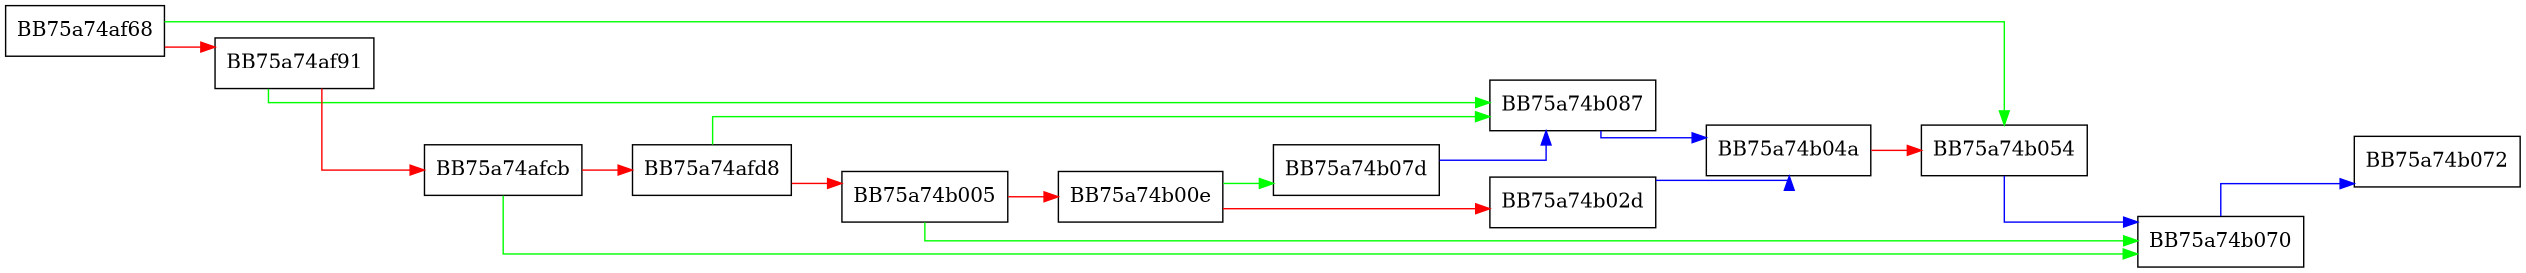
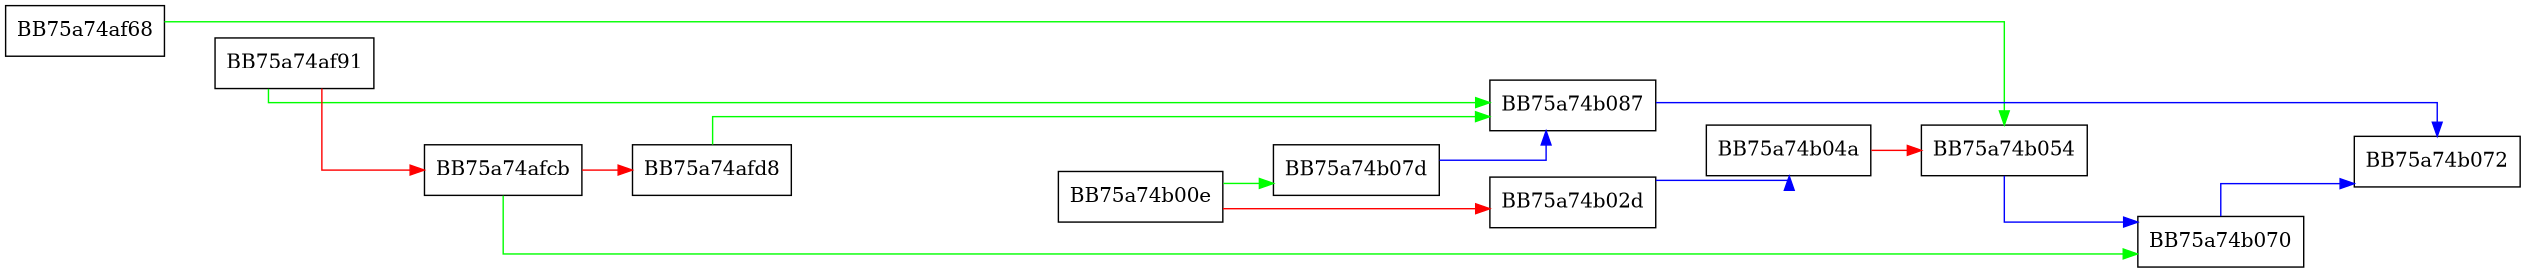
(183, 47) -> none
(1643, 138) -> (2056, 103)
(925, 197) -> none
